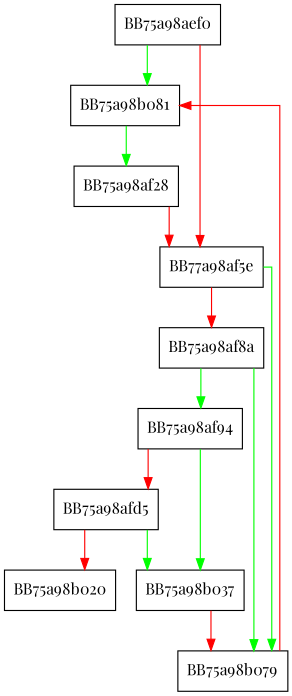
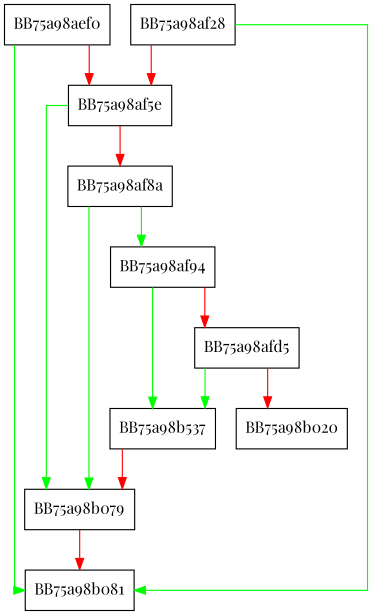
(126, 140) -> (368, 352)
(212, 267) -> (120, 105)
(190, 590) -> (163, 429)
